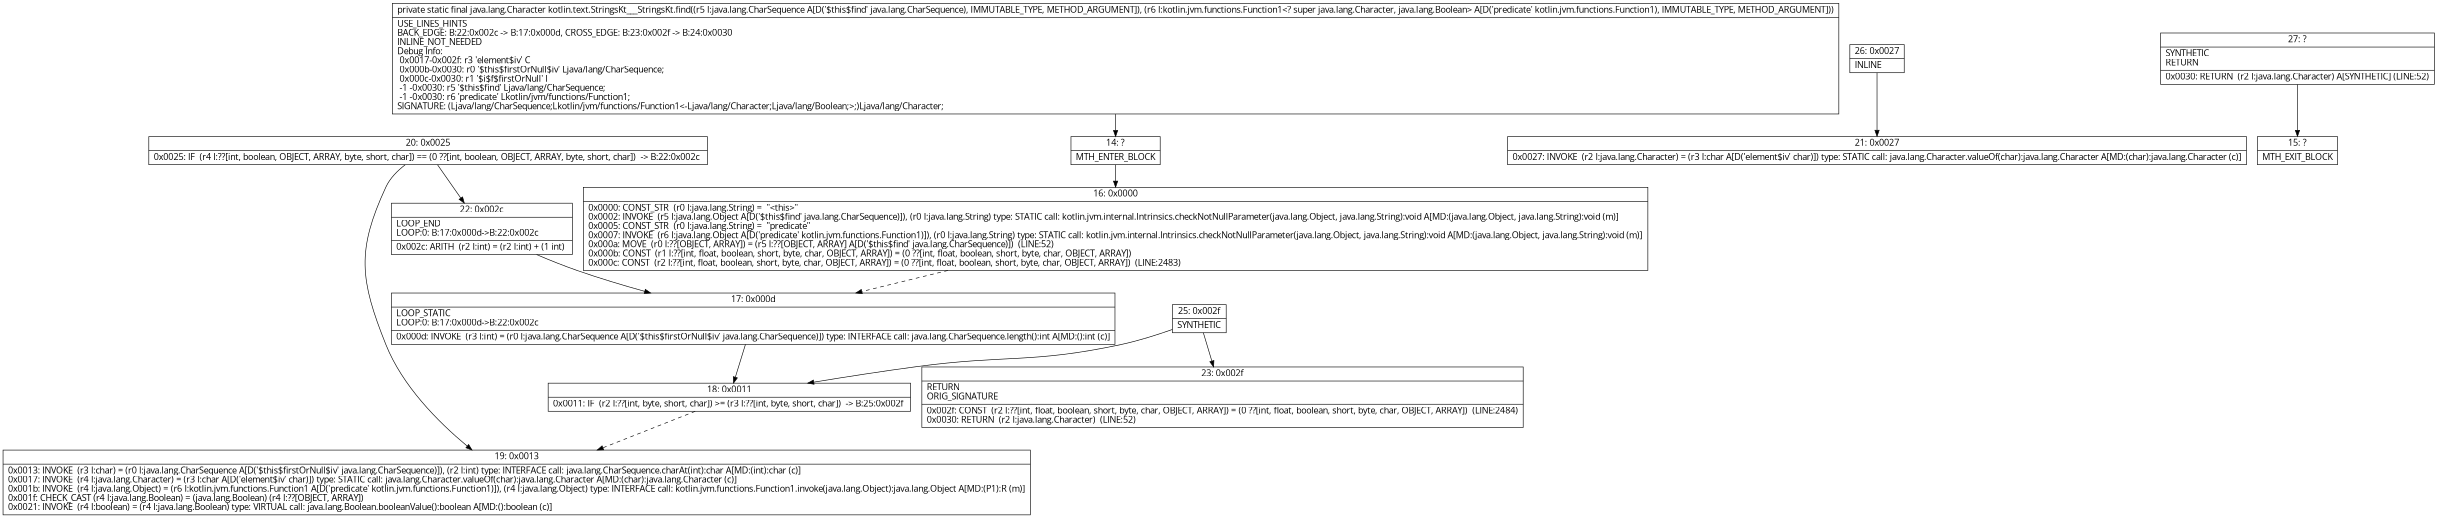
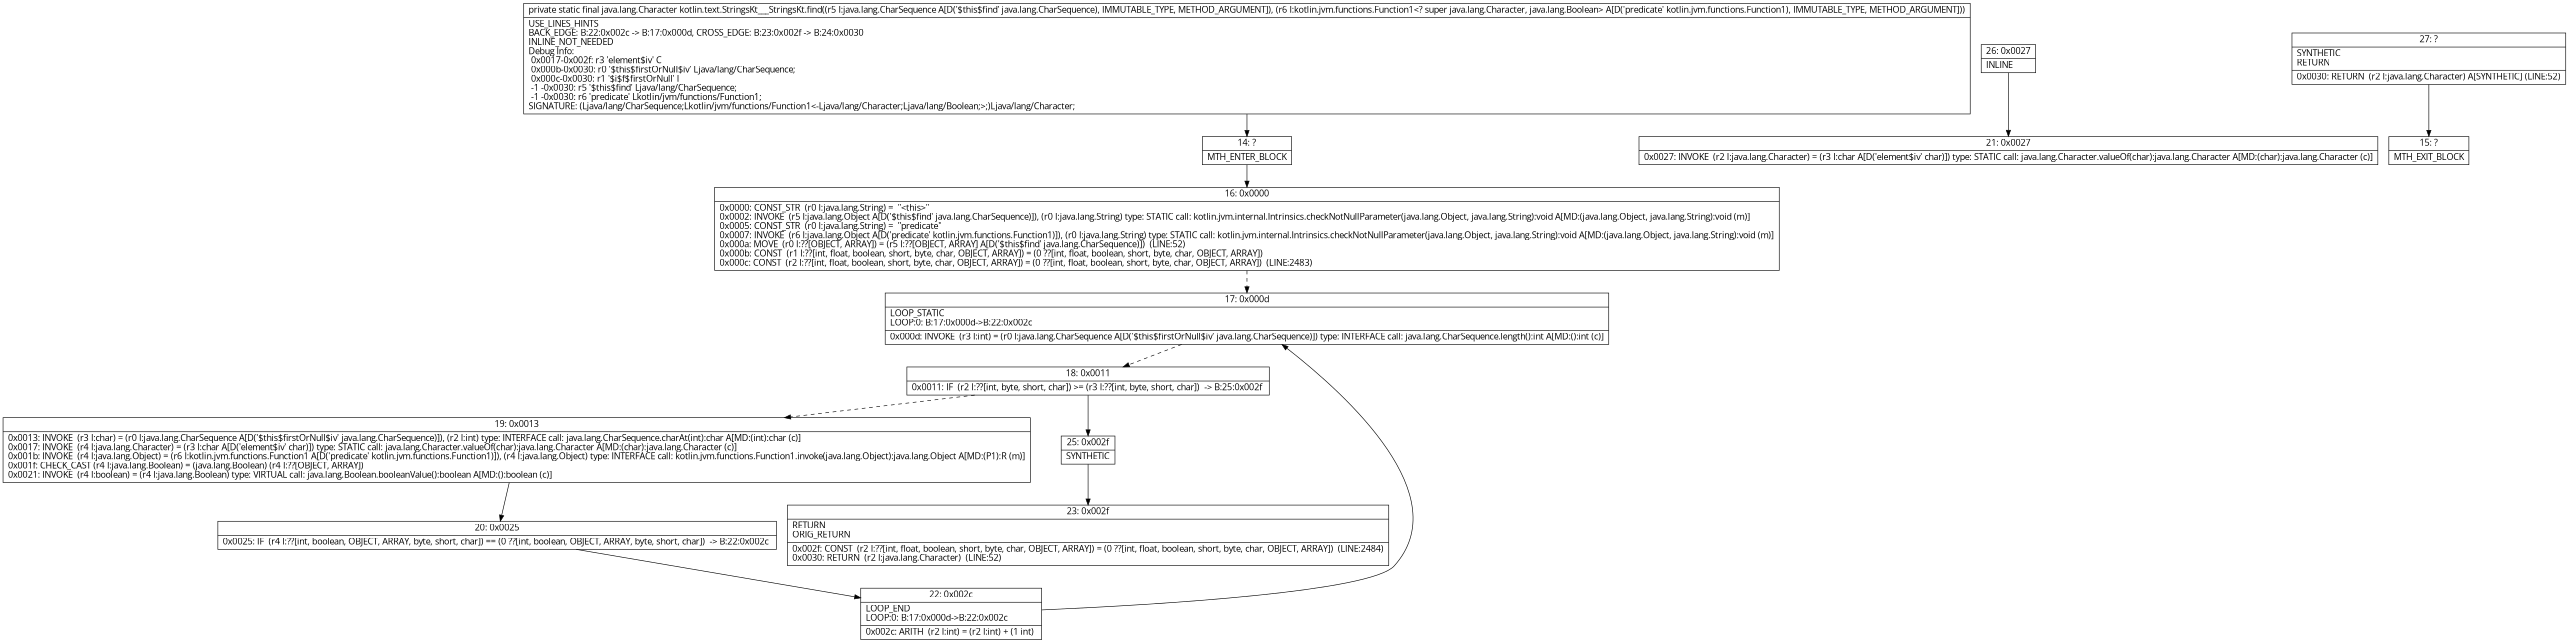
(375, 315) -> (505, 499)
(994, 360) -> (1088, 412)
(740, 361) -> (1155, 355)
(963, 397) -> (821, 535)
